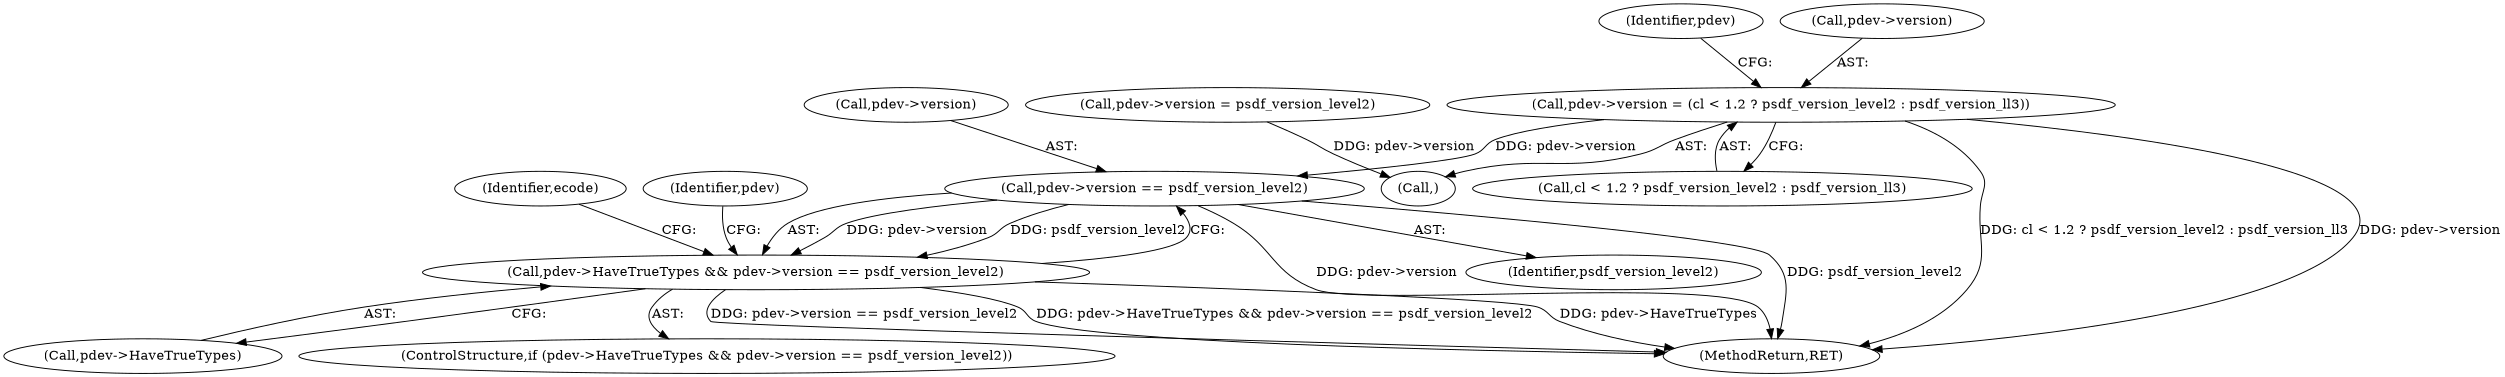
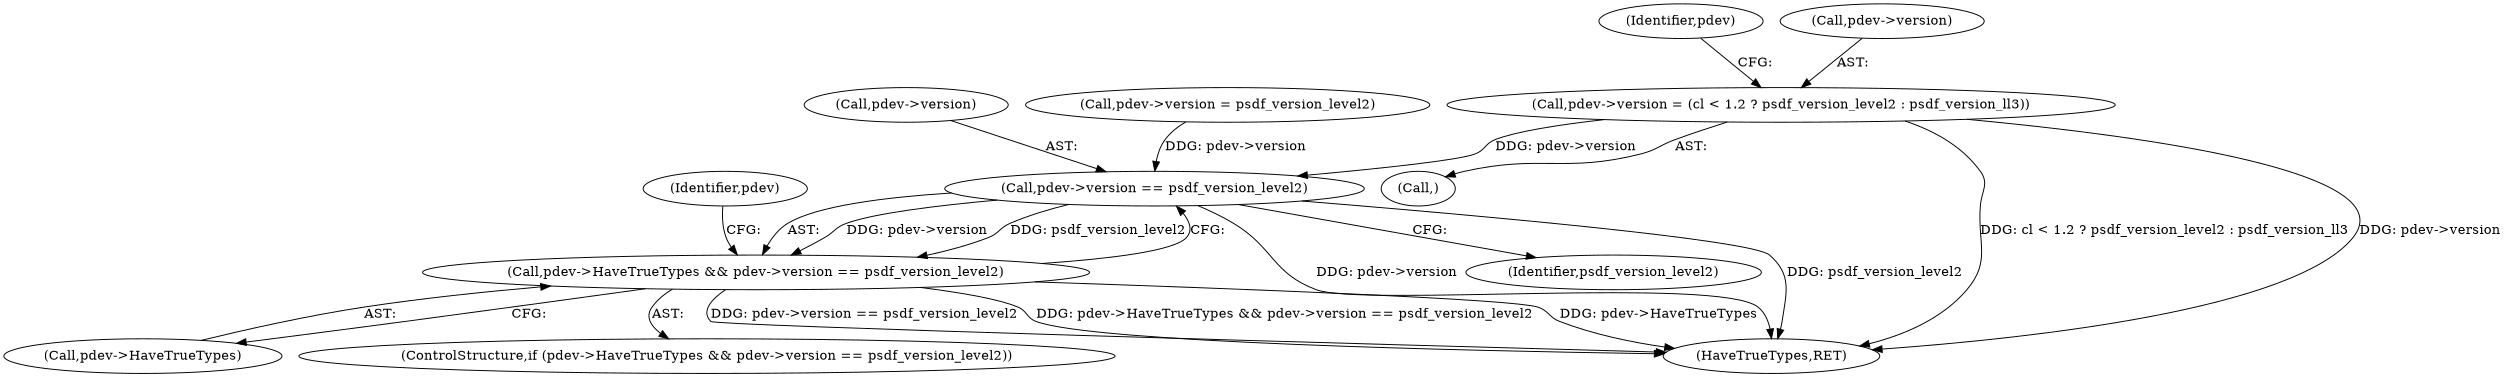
(1324, 149) -> (1166, 138)
(540, 189) -> none
(1722, 189) -> none
(1432, 231) -> (1432, 231)
(1771, 356) -> (1771, 356)
